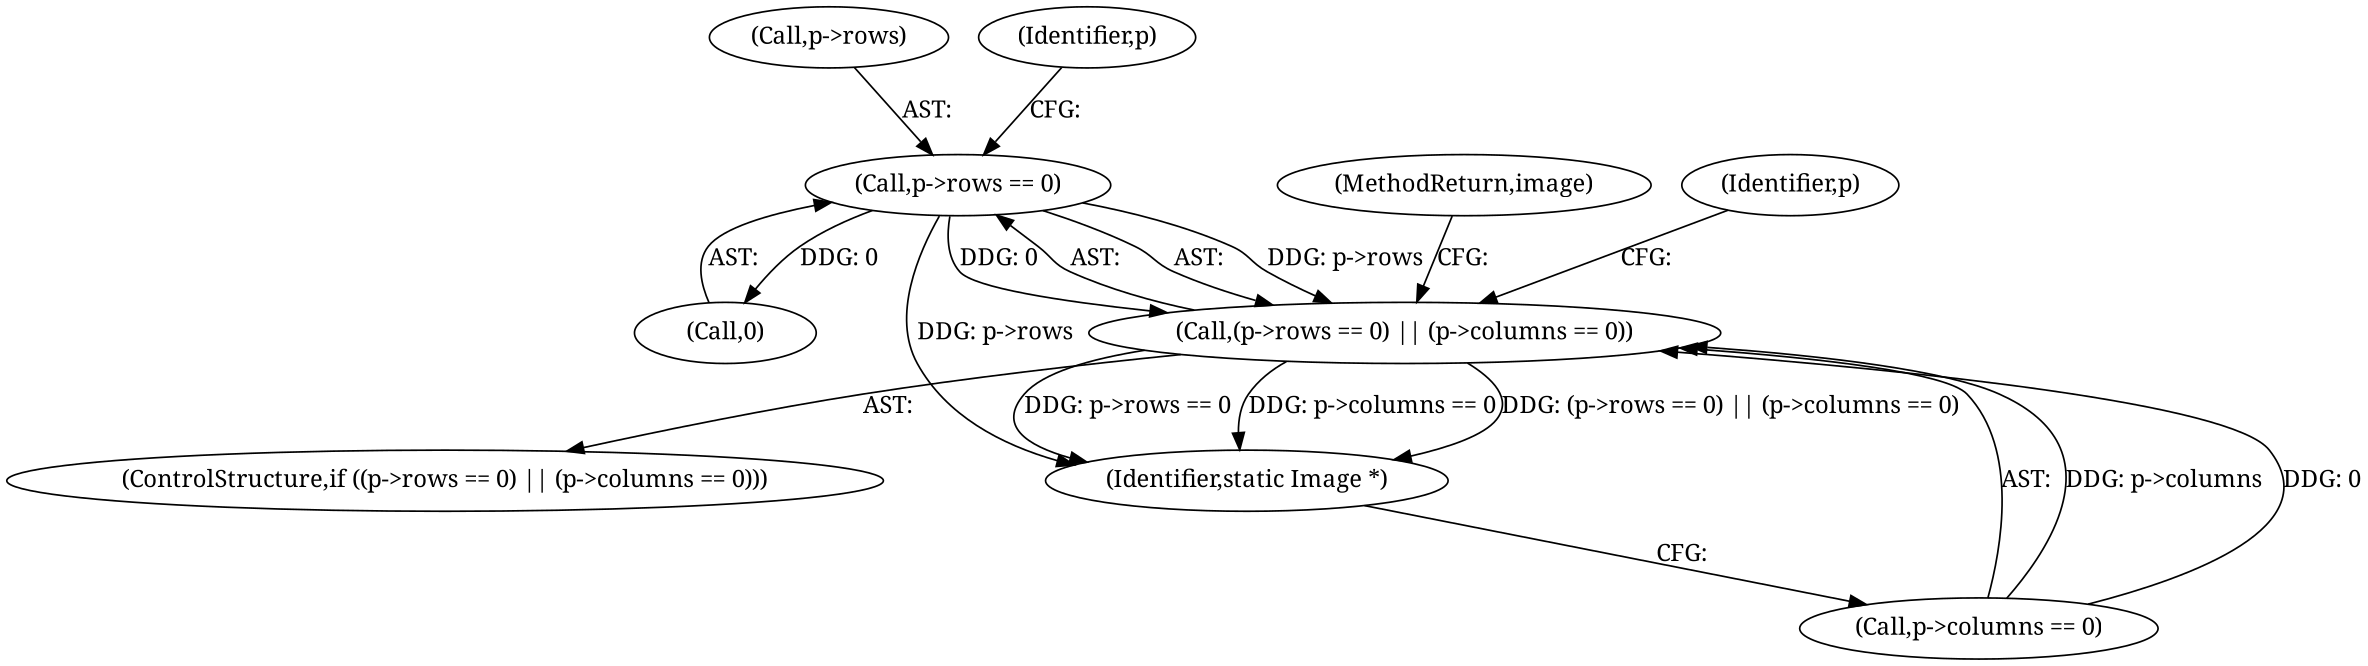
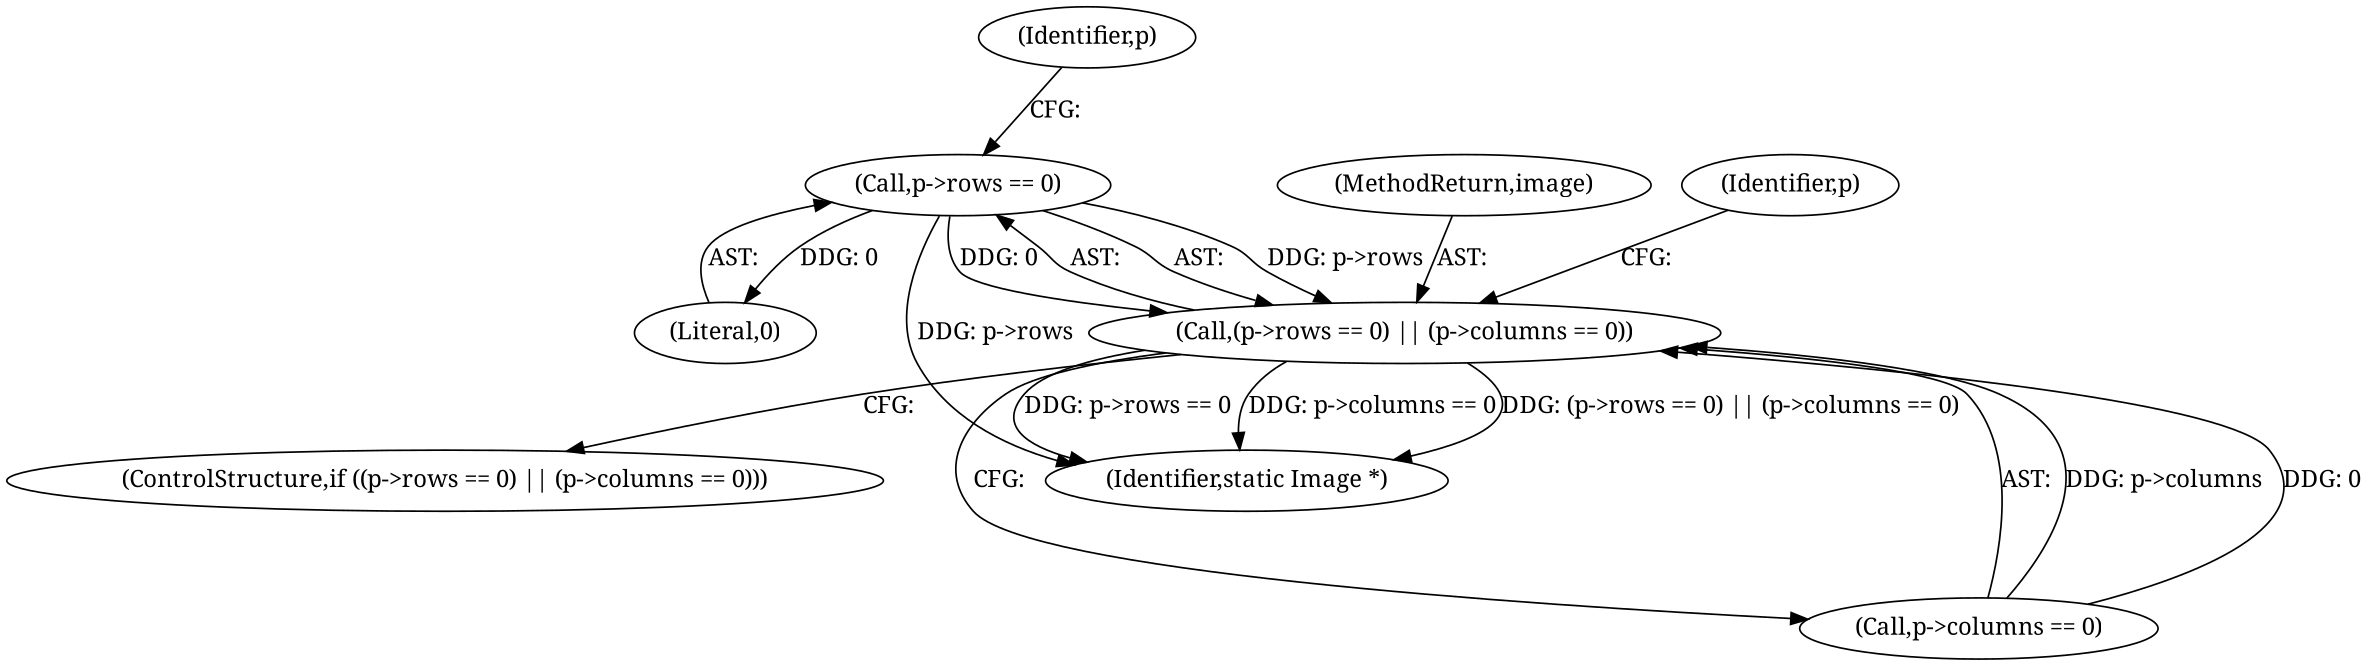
(829, 37) -> none
(1466, 259) -> (1466, 259)
(725, 333) -> (725, 333)
(892, 407) -> (892, 407)
(1607, 553) -> (1225, 573)
